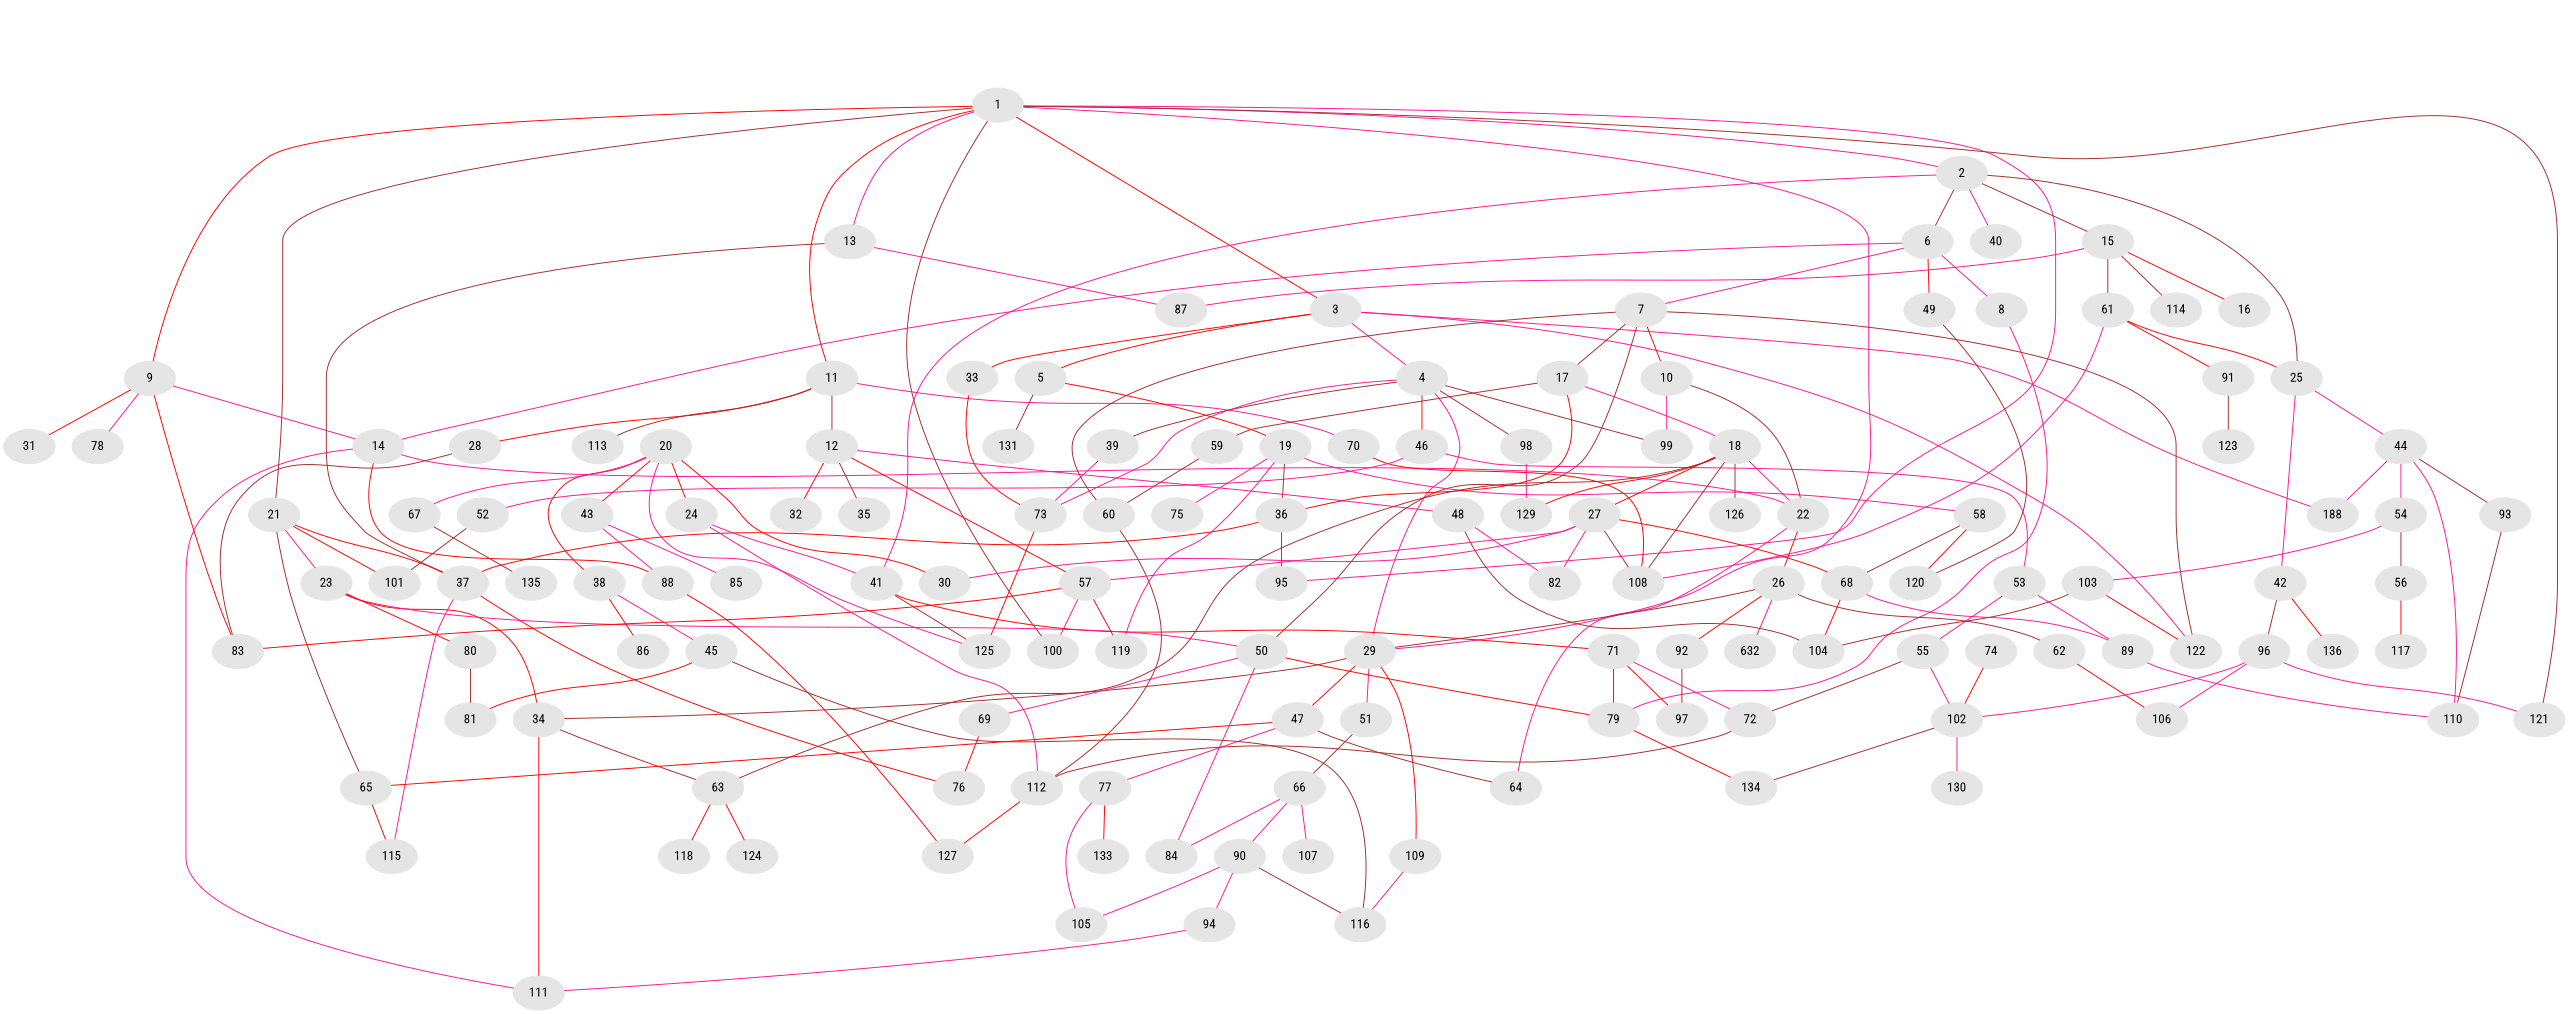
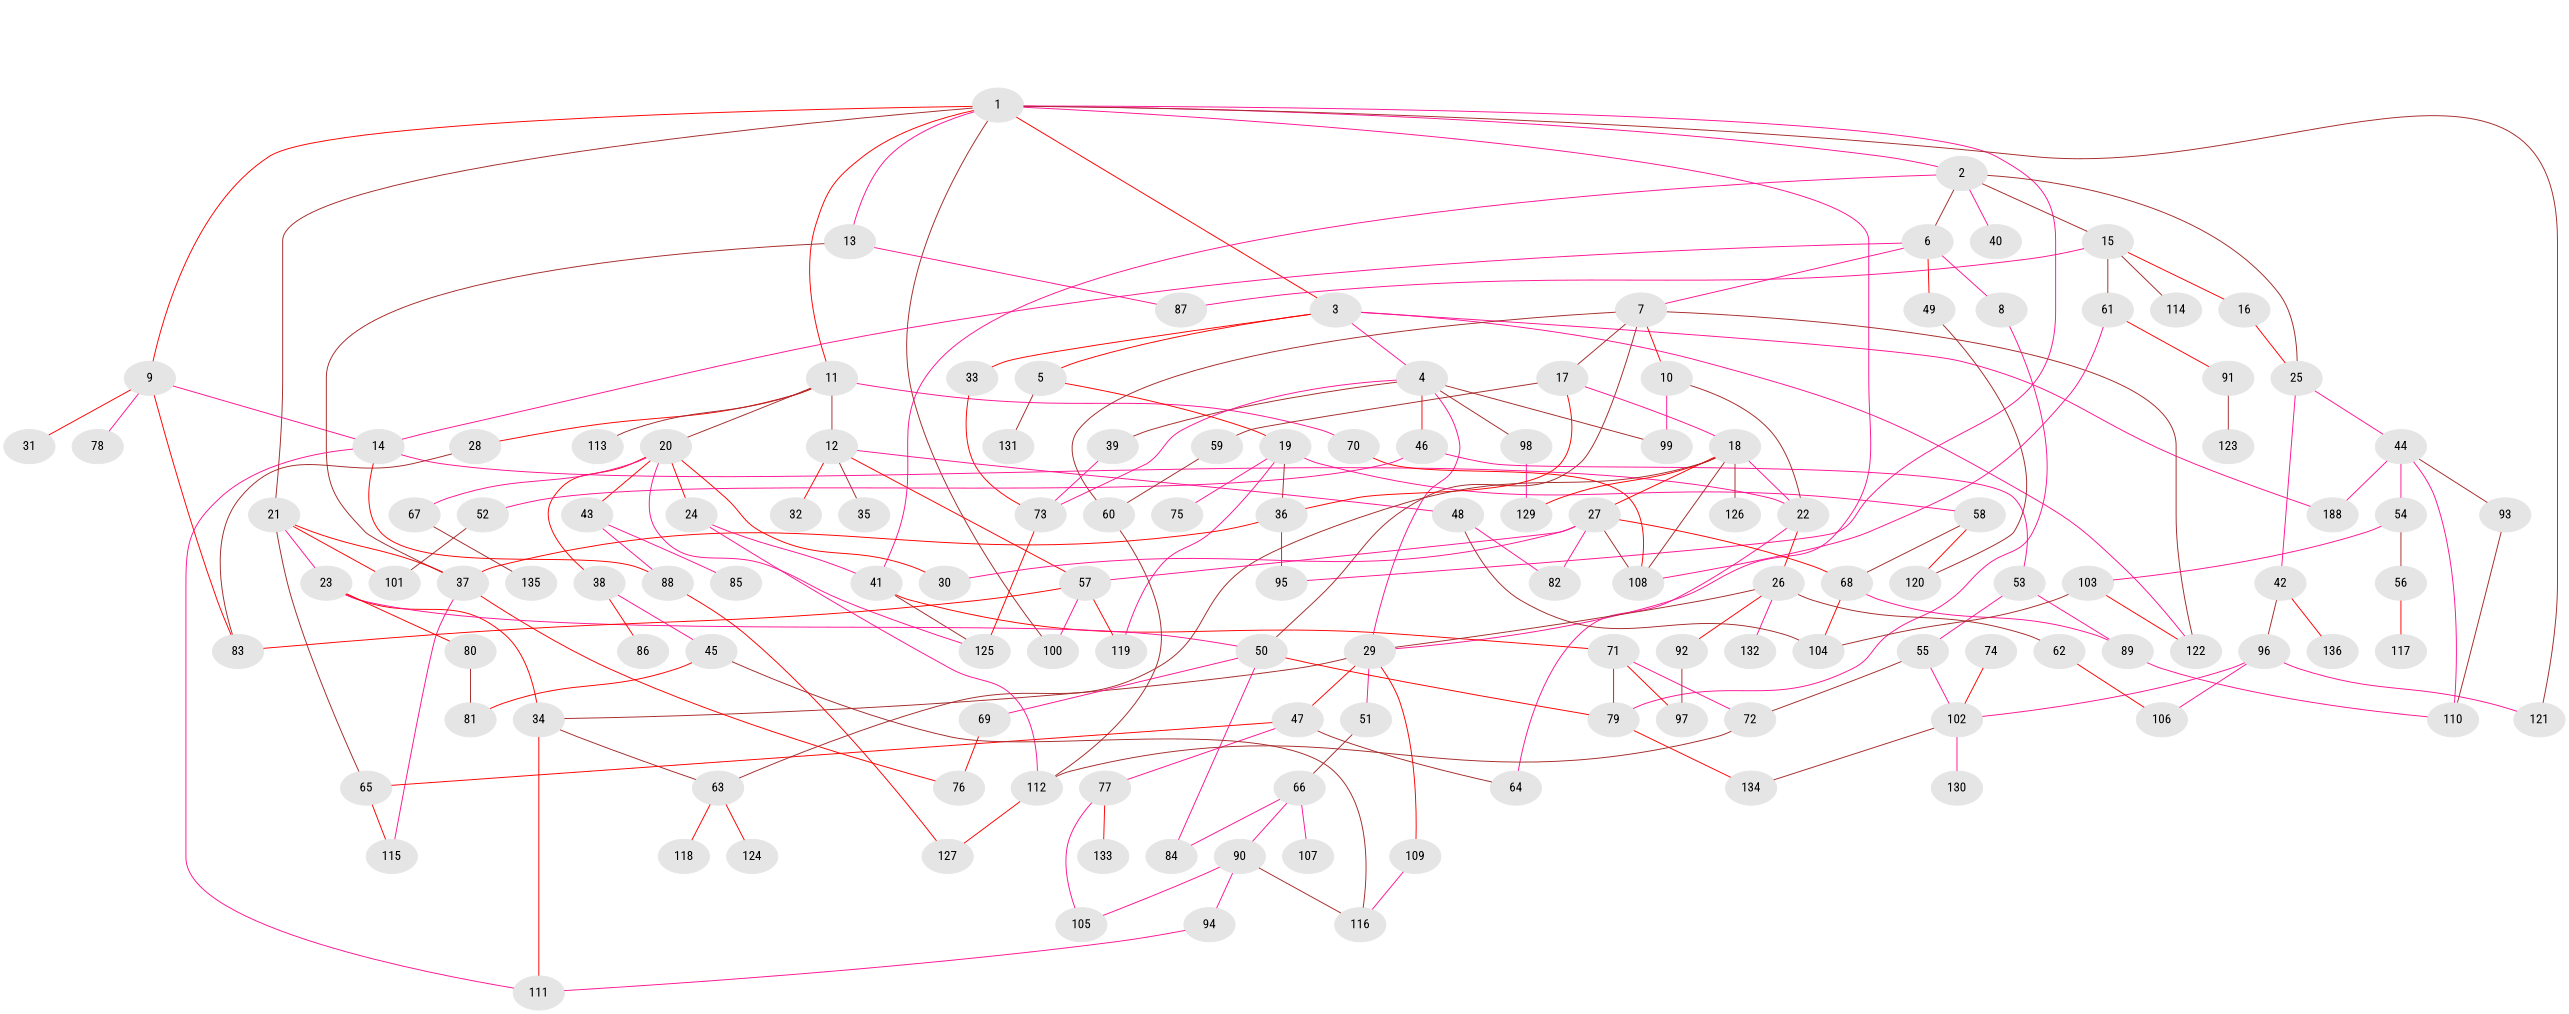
(2202, 344) -> (2271, 344)
none -> (749, 413)
(1750, 652) -> (1750, 652)
